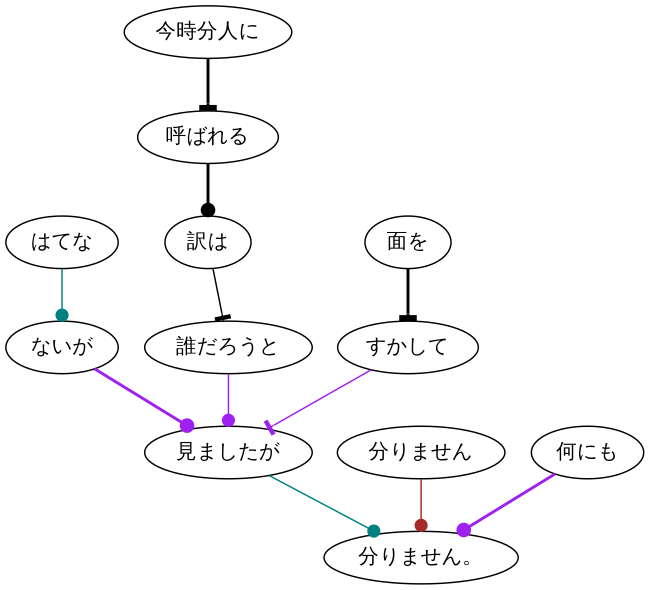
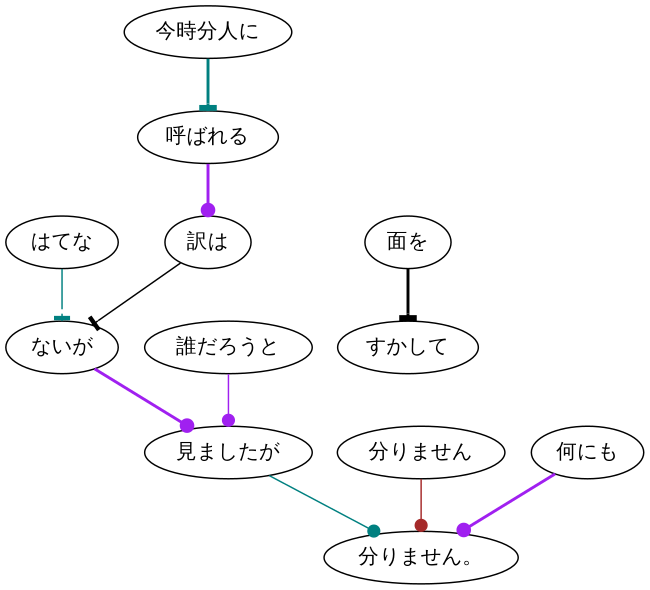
(208, 81) -> (208, 81)
(208, 184) -> (208, 184)
(62, 289) -> (62, 289)
(217, 291) -> (139, 292)
(322, 398) -> none
